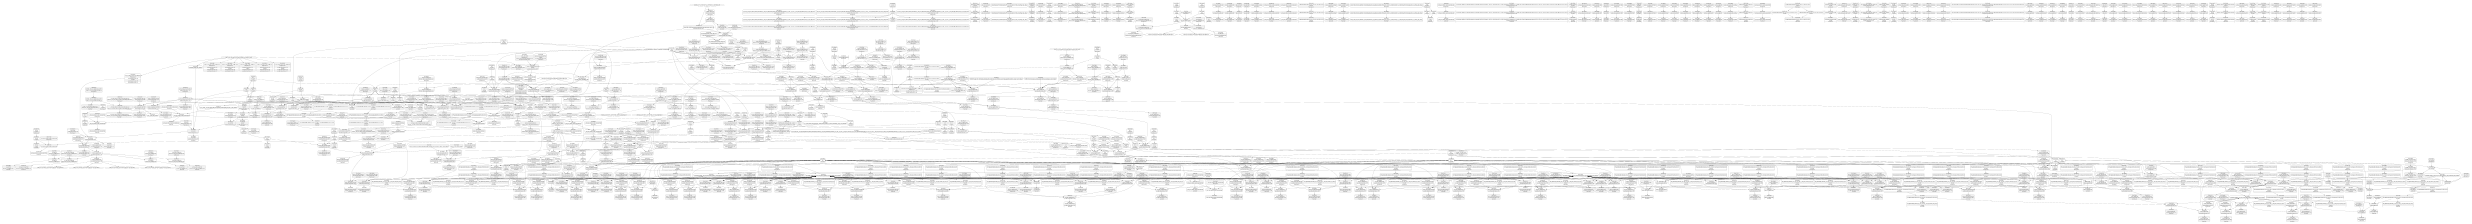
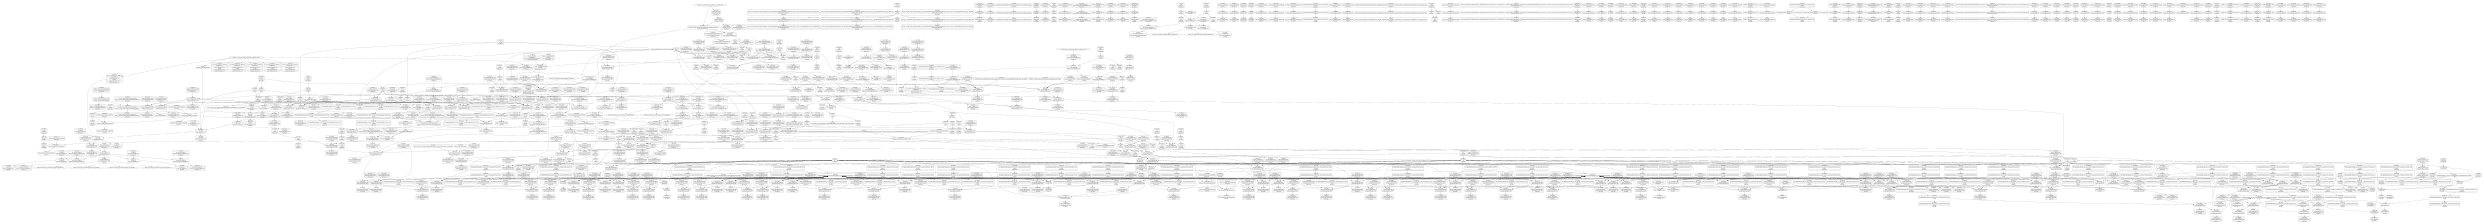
(2125, 20) -> none
